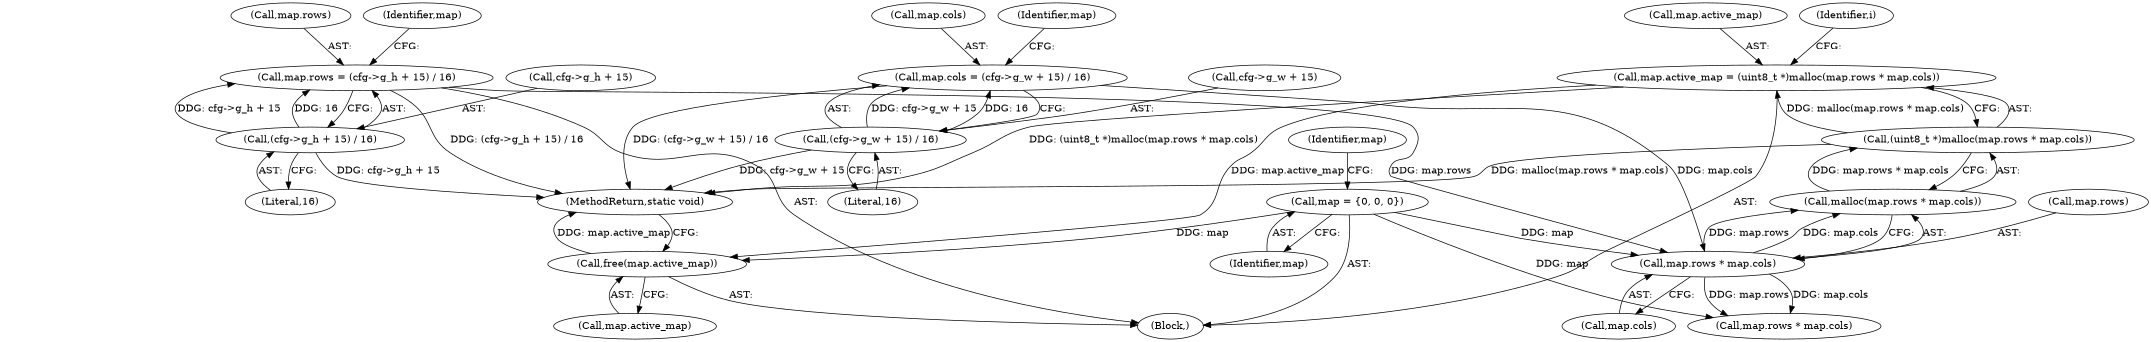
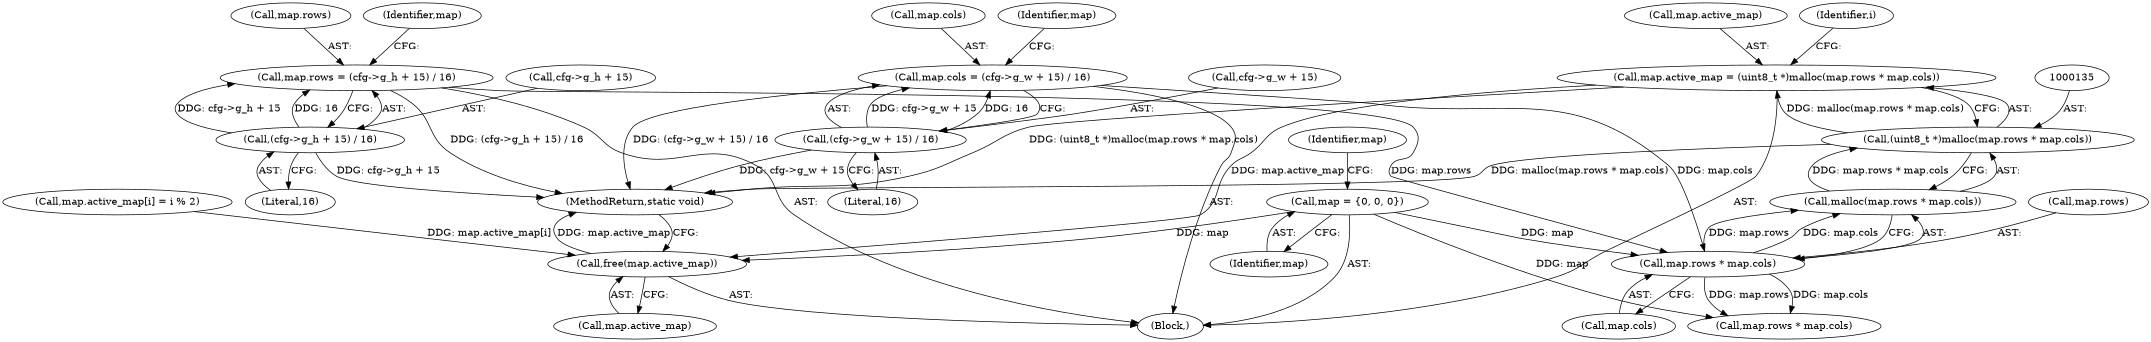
none -> (2072, 78)
none -> (1232, 149)
none -> (117, 202)
